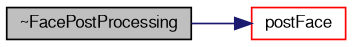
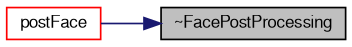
(213, 23) -> (122, 23)
